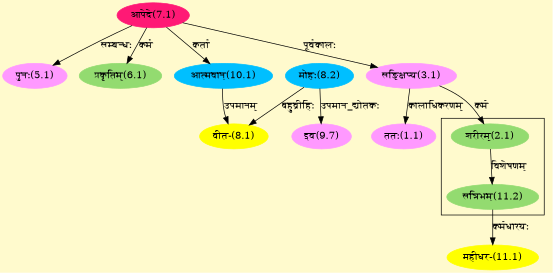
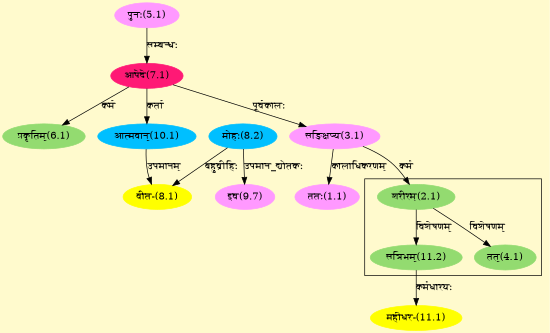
(95, 43) -> (147, 42)
none -> (505, 257)
